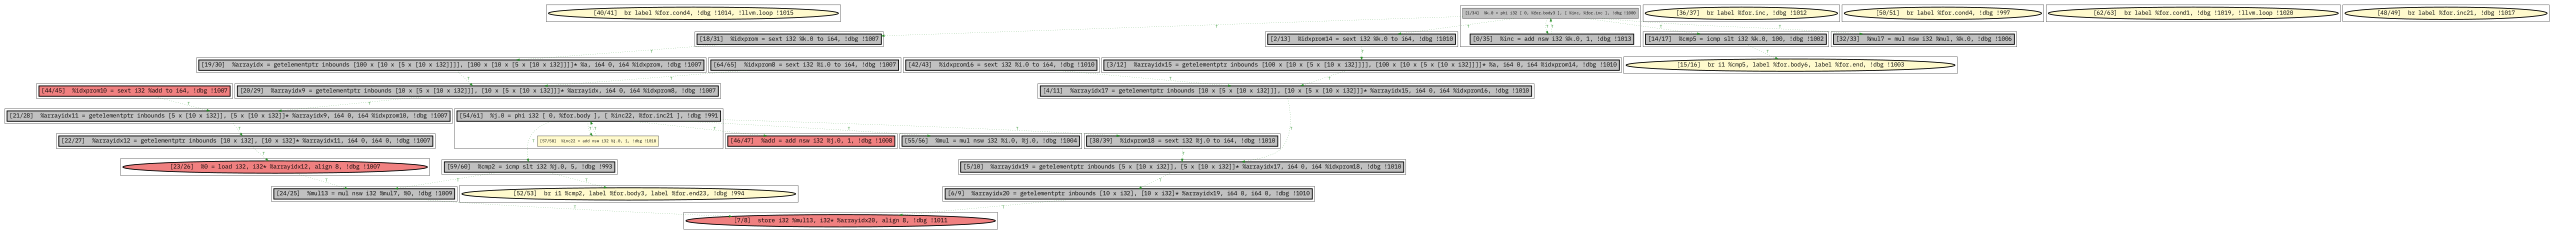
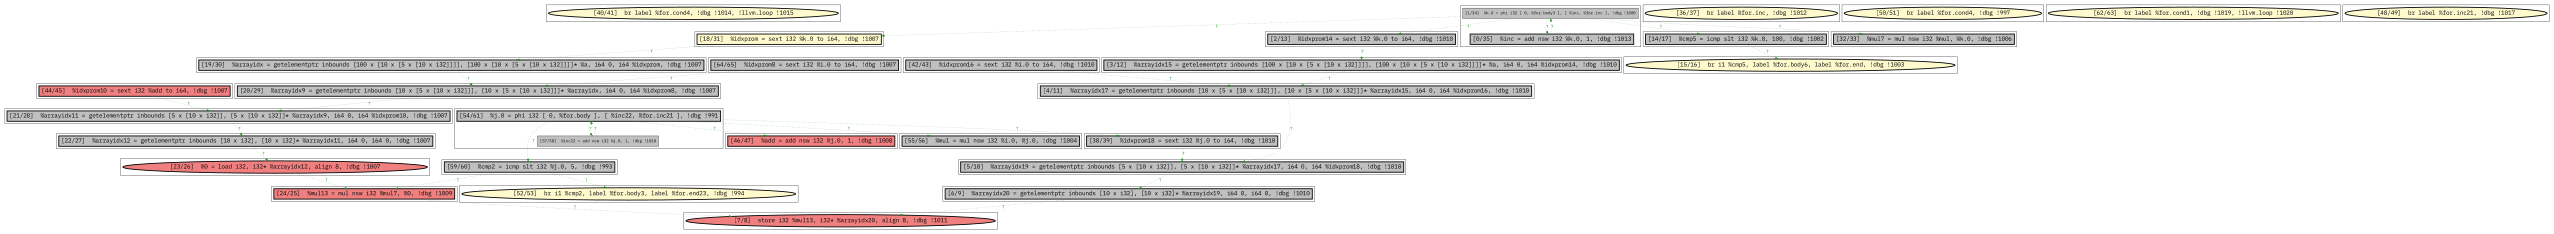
(789, 39) -> (789, 39)
(598, 141) -> (598, 141)
(364, 194) -> (364, 194)
